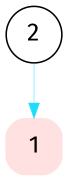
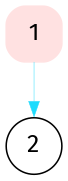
(34, 83) -> (34, 82)
